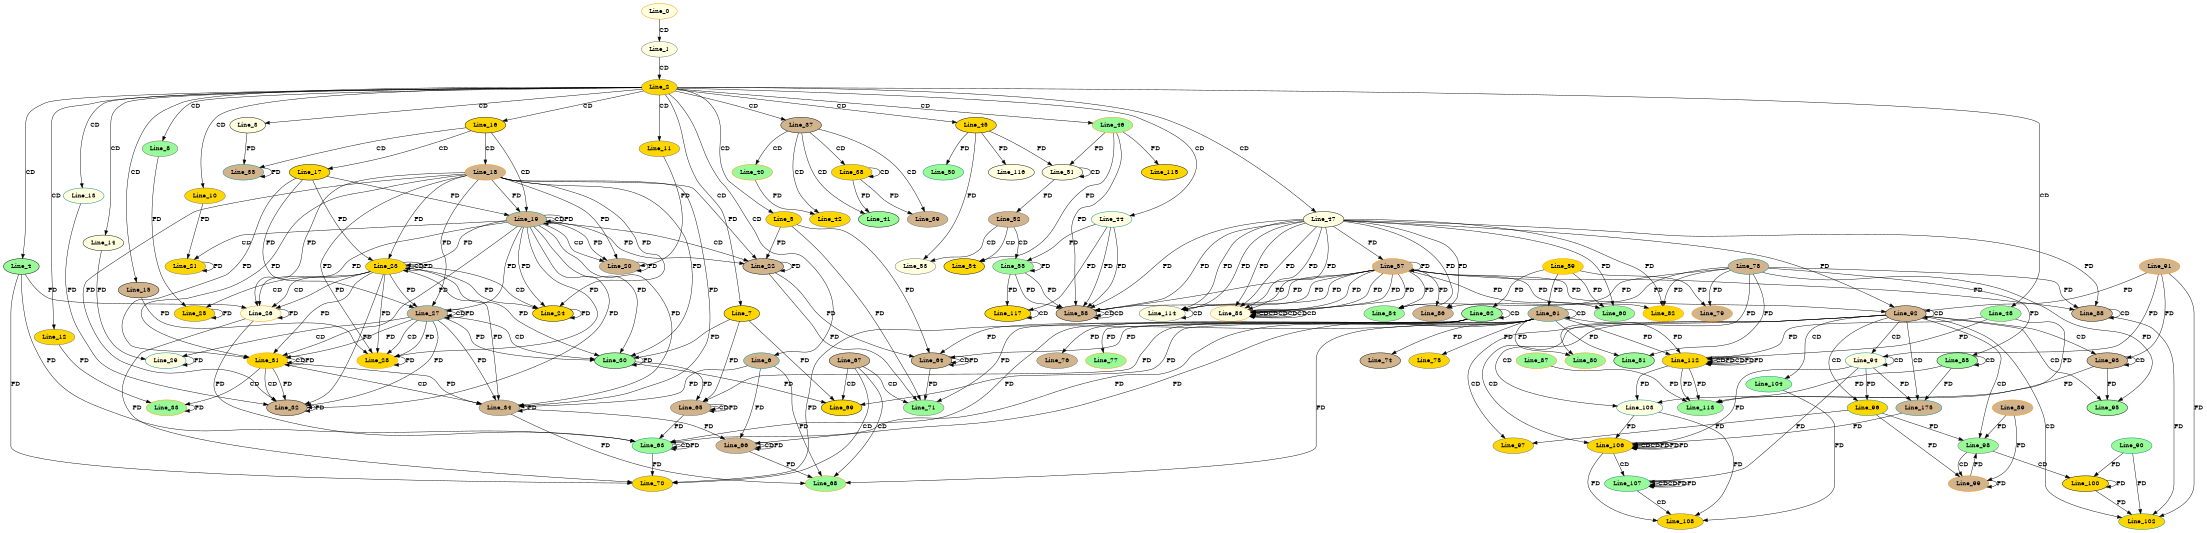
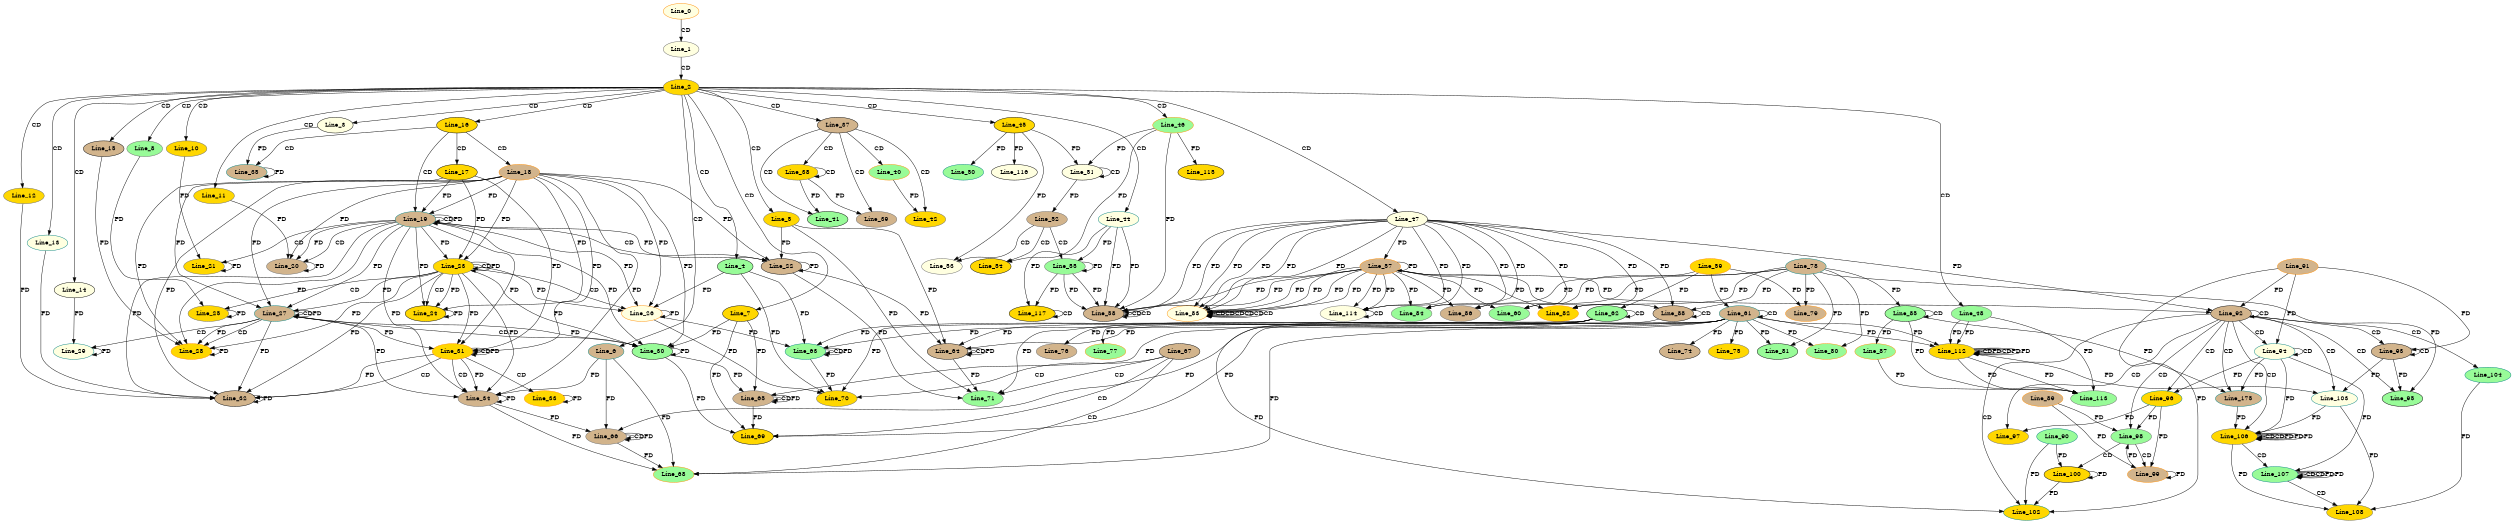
none -> (1881, 331)
(98, 380) -> (35, 376)
(167, 408) -> (545, 399)
(673, 425) -> (753, 415)
